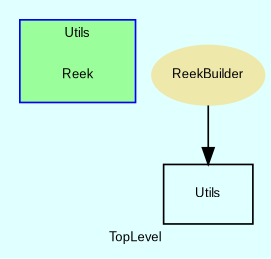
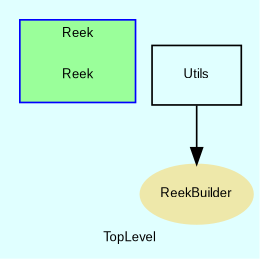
(78, 34) -> (78, 34)
(208, 127) -> (197, 127)
